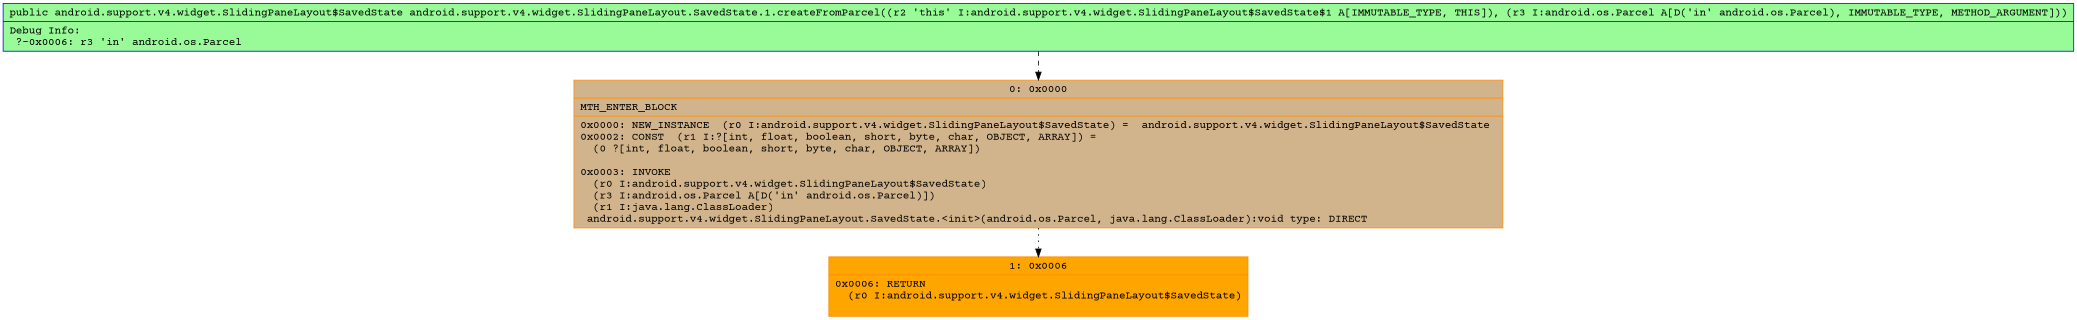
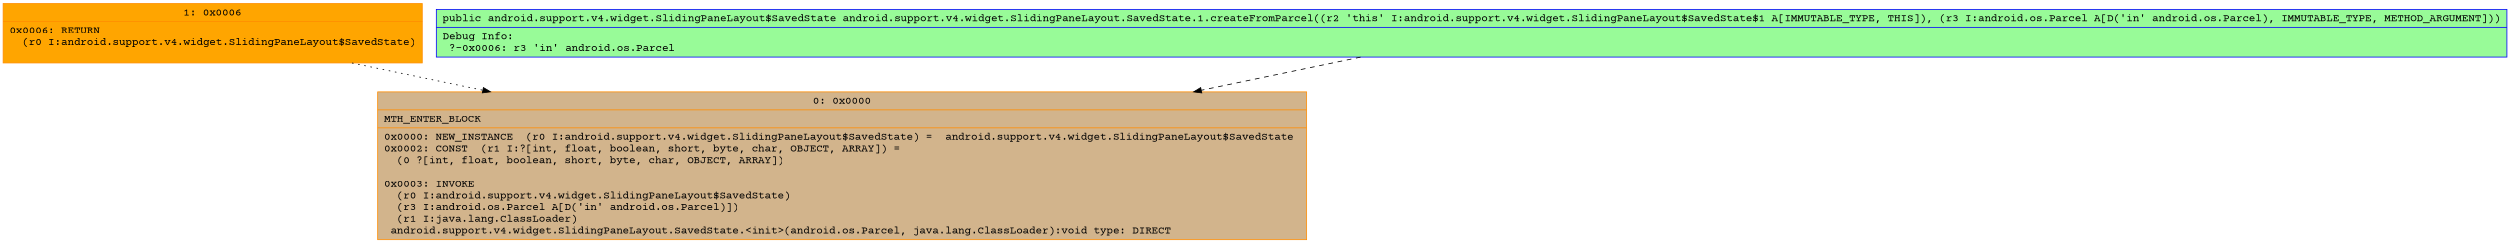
(1038, 238) -> (417, 77)
